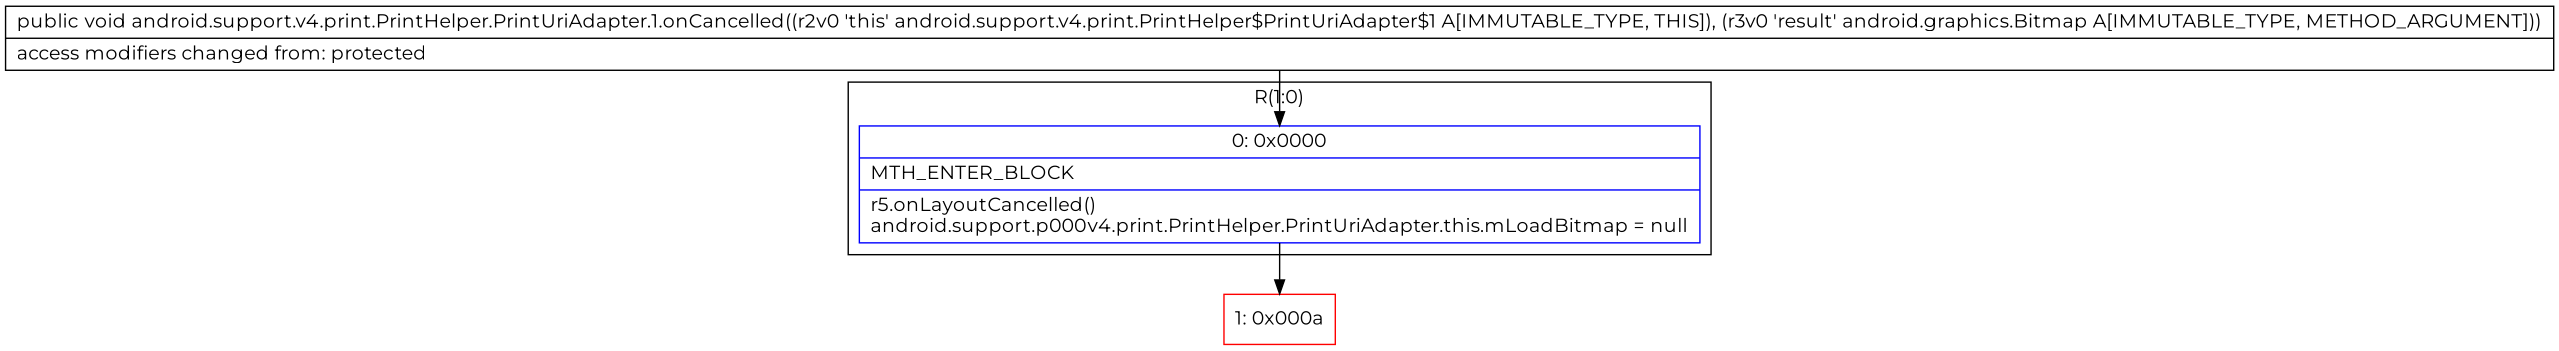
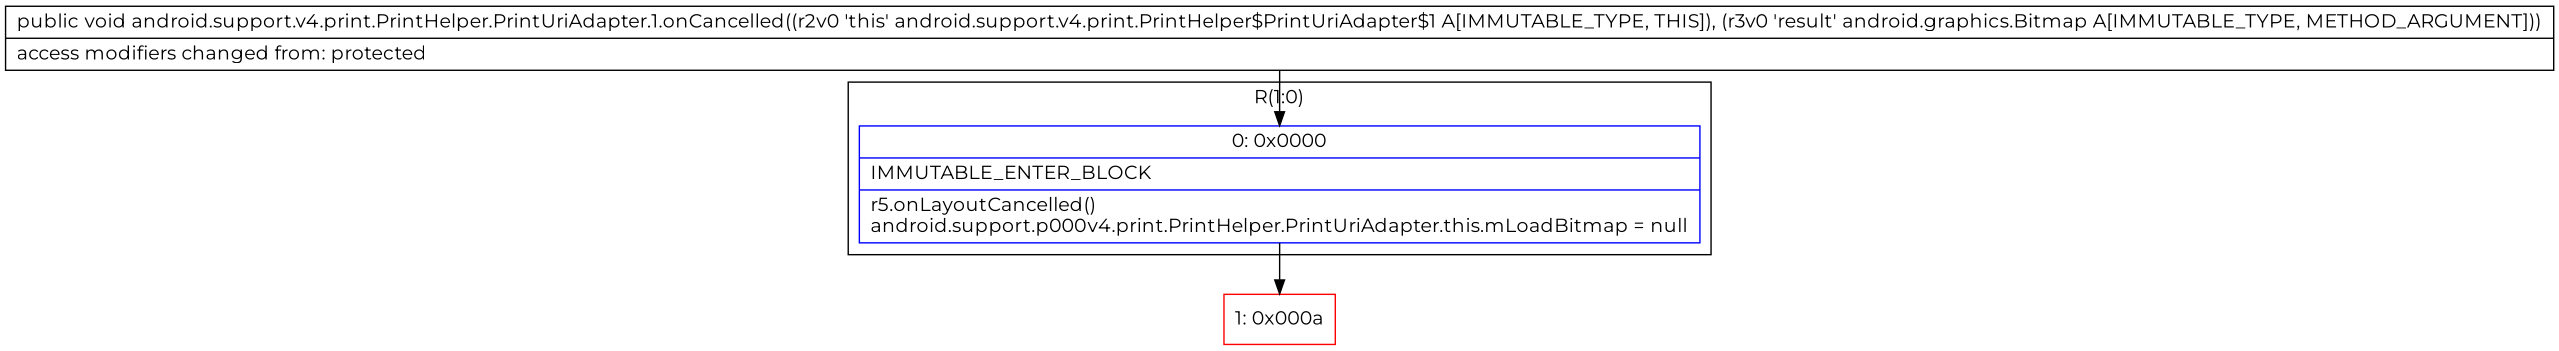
(973, 173) -> (1011, 173)
